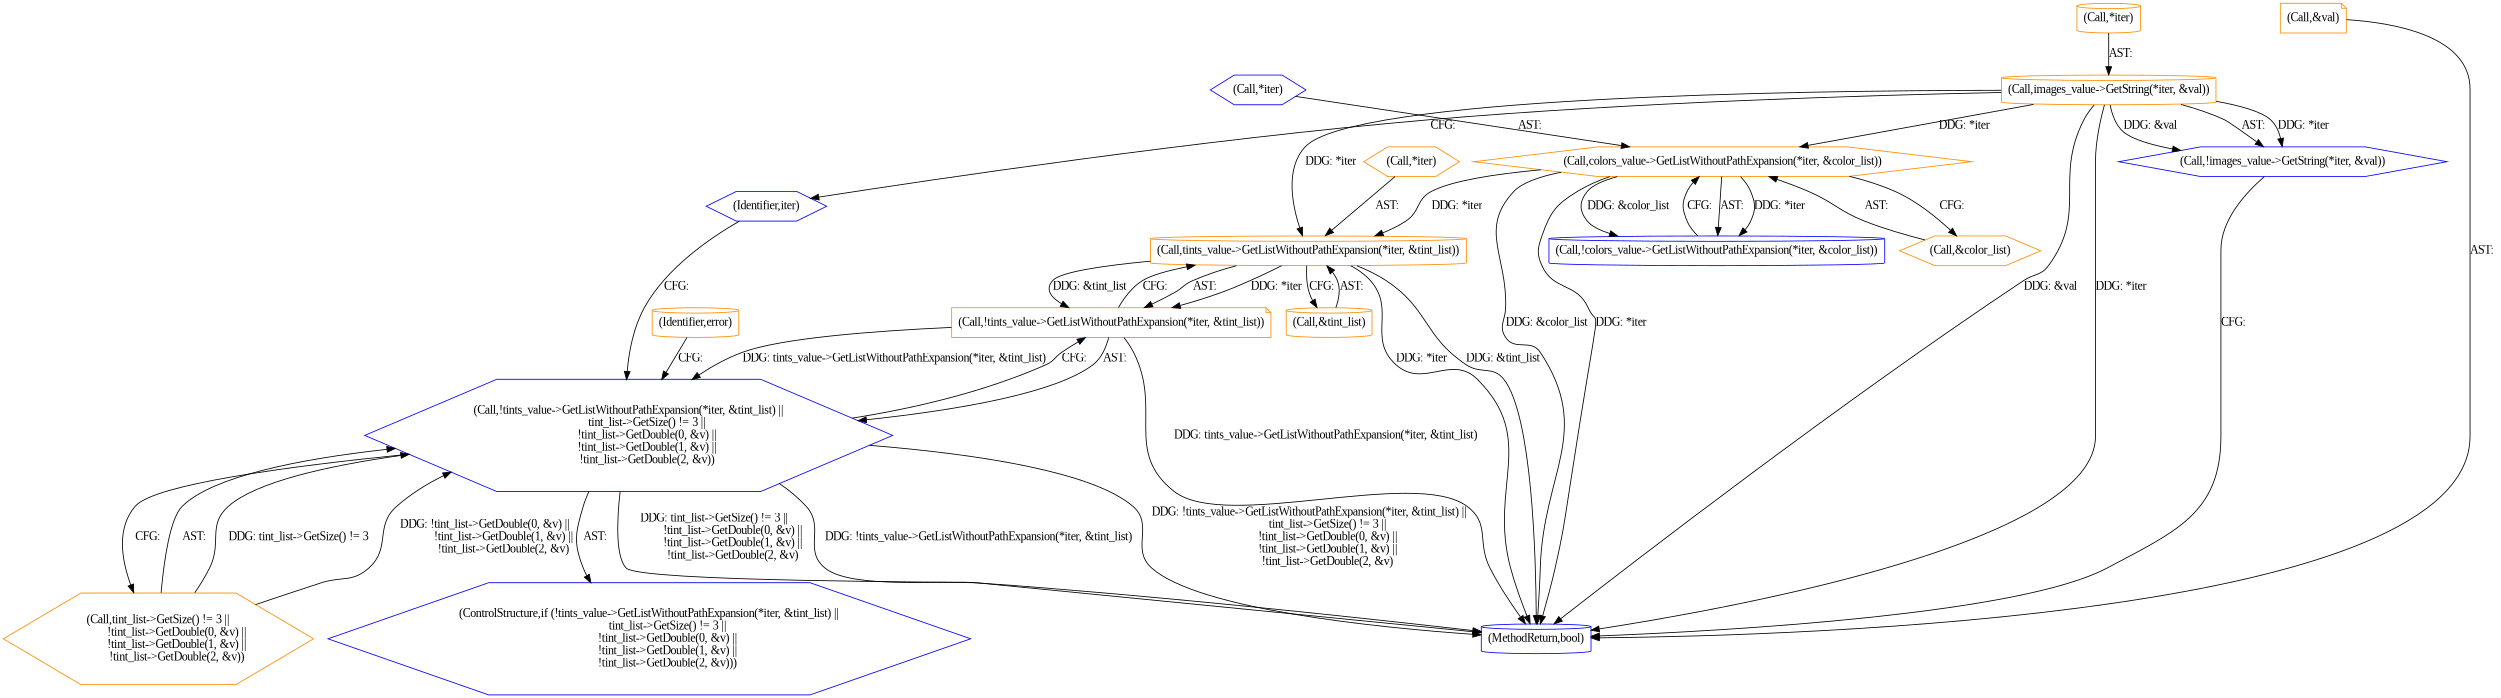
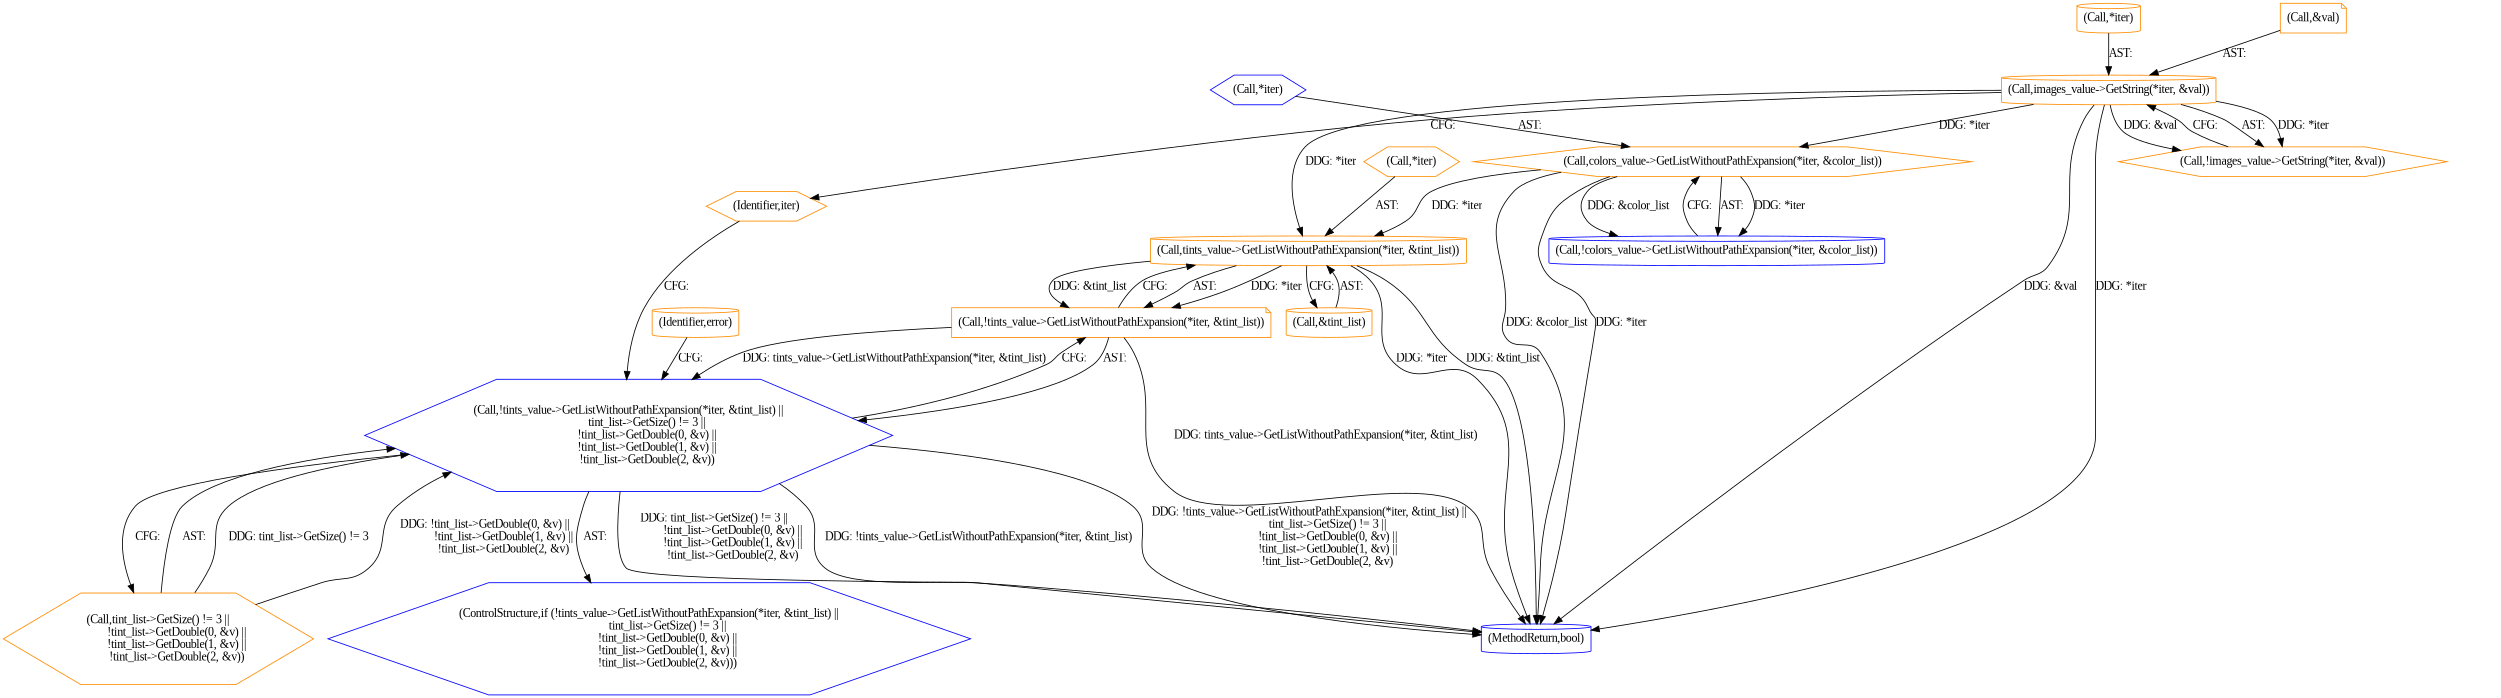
(2283, 162) -> (2283, 162)
(766, 206) -> (766, 206)
(1970, 251) -> none
(2309, 560) -> (2219, 51)
(2082, 578) -> (2190, 130)
